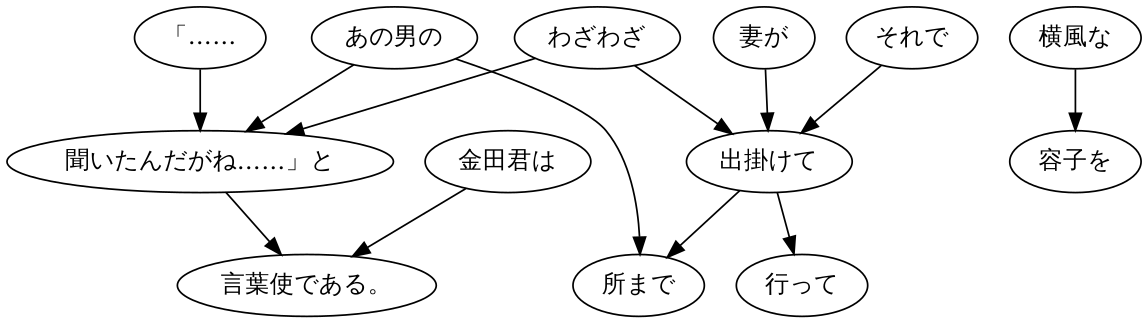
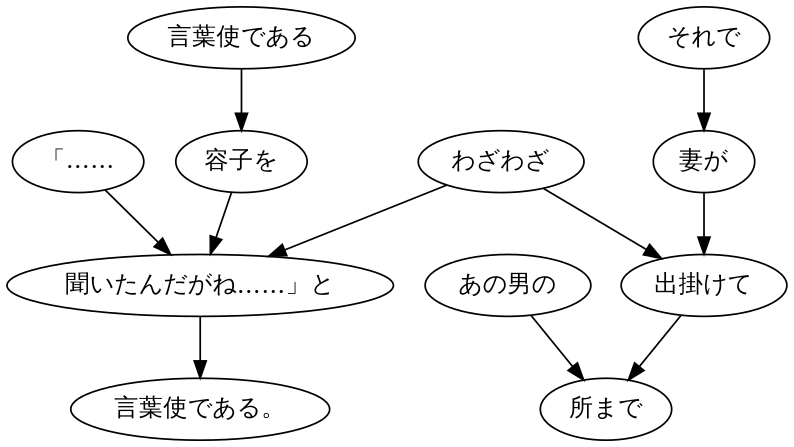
(1075, 38) -> (241, 38)
(308, 93) -> (224, 215)
(848, 94) -> (704, 91)
(508, 162) -> none
(802, 285) -> none
